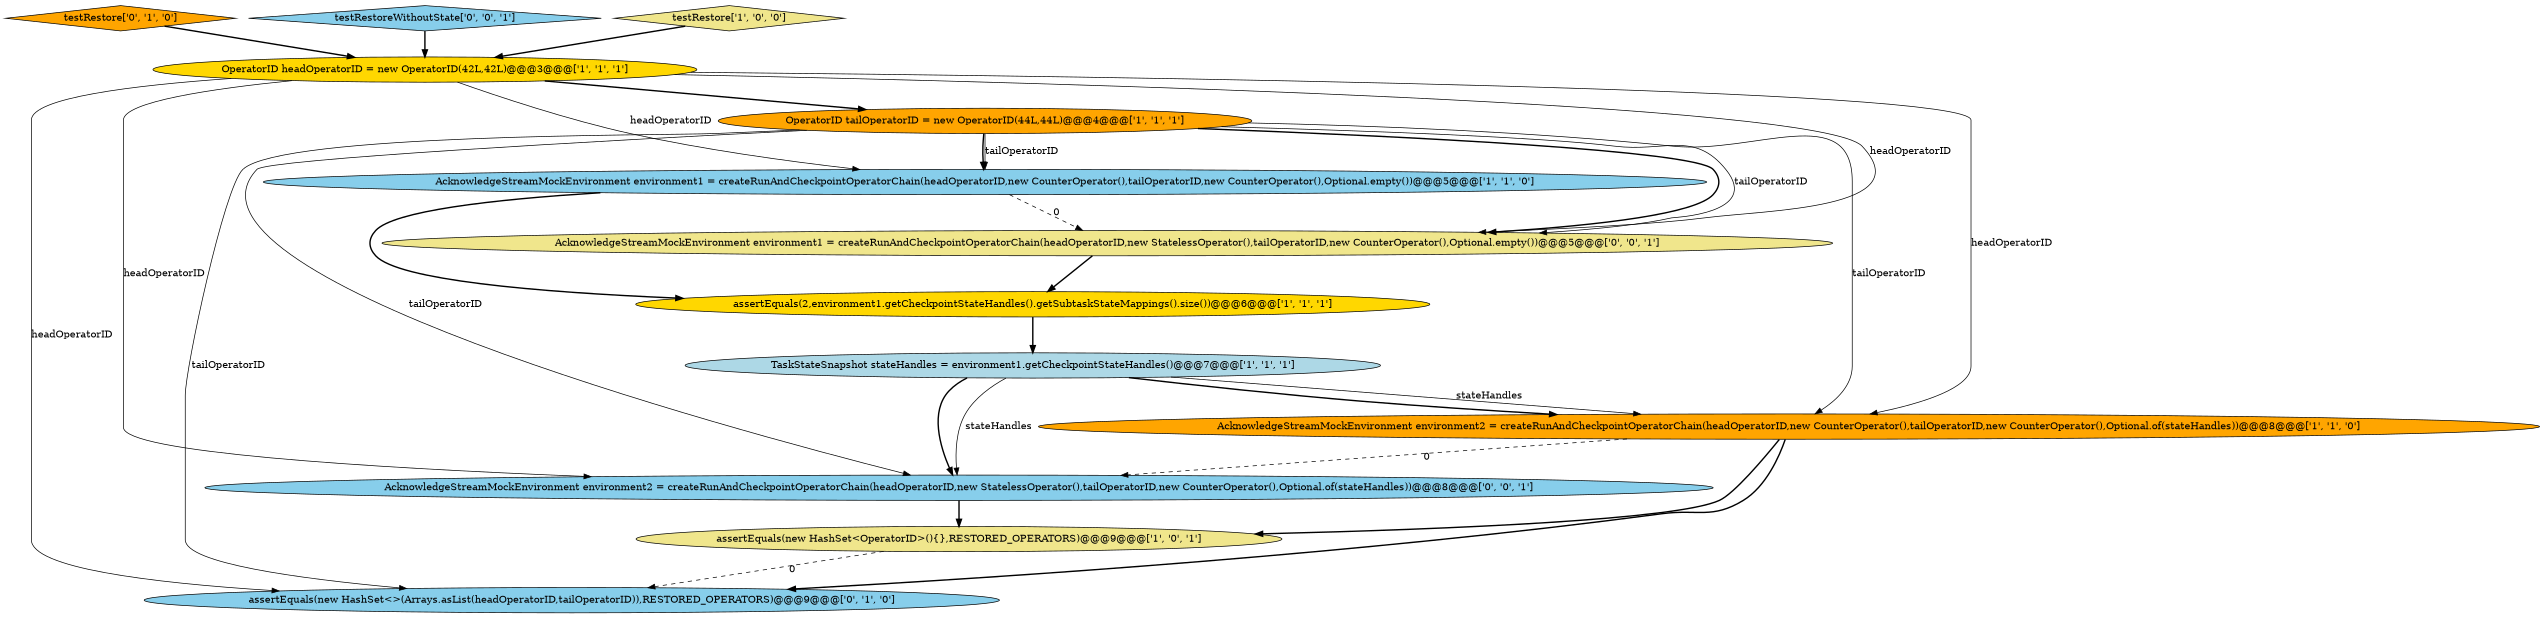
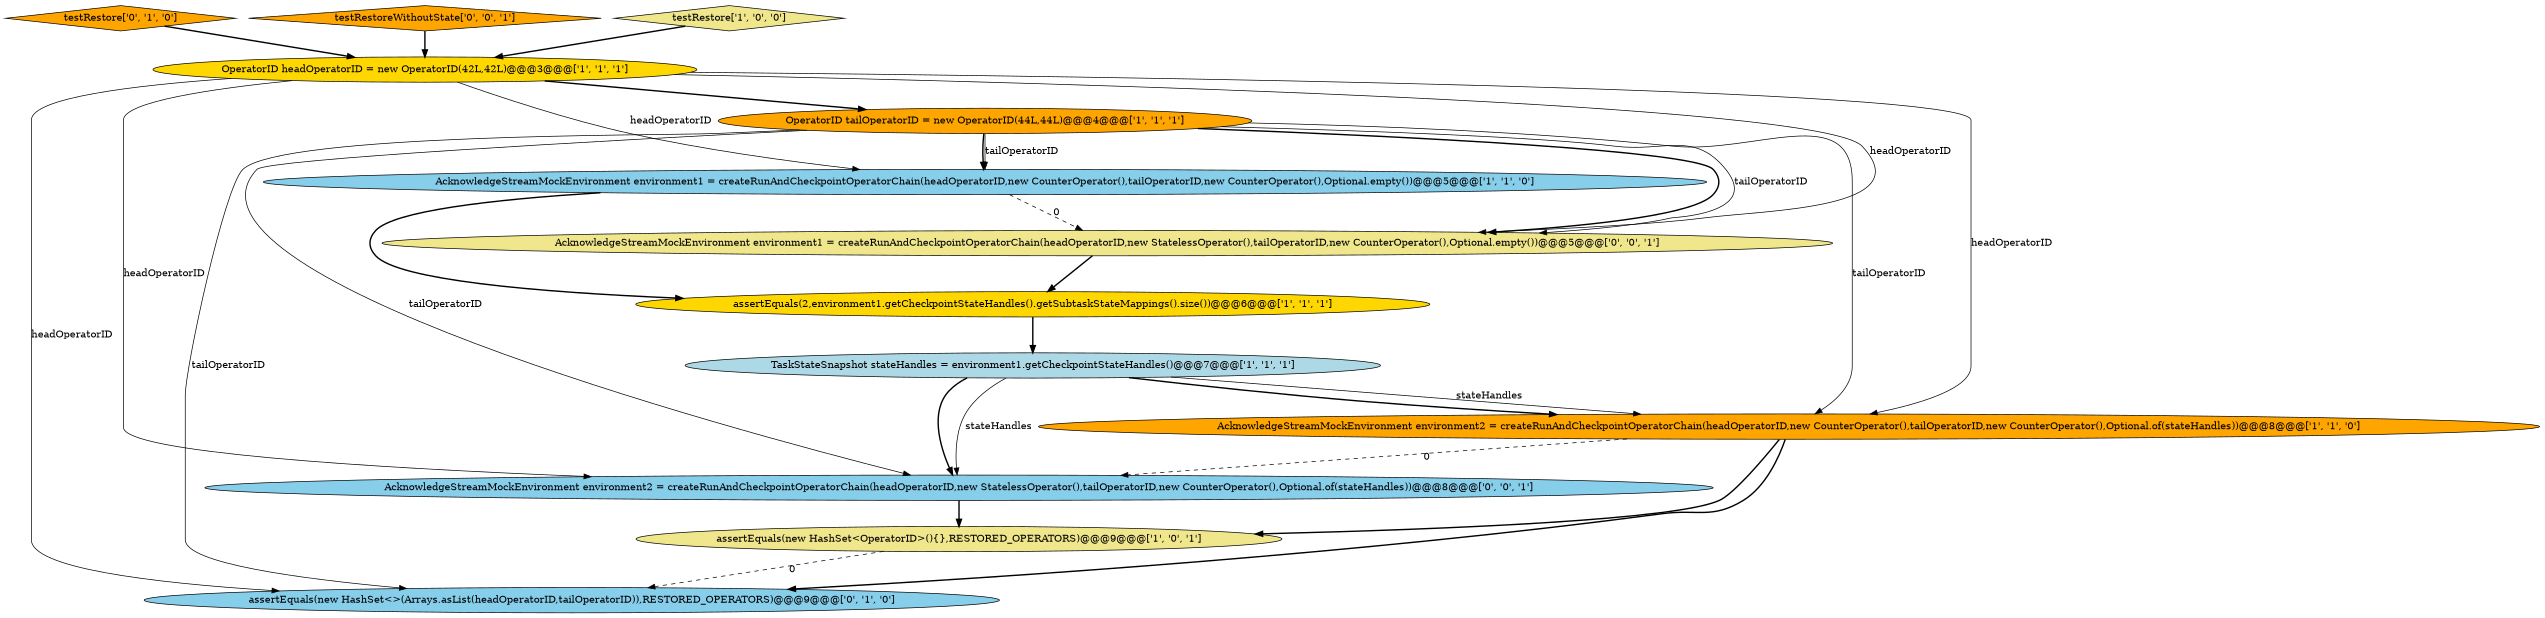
(425, 18) -> (425, 18)
